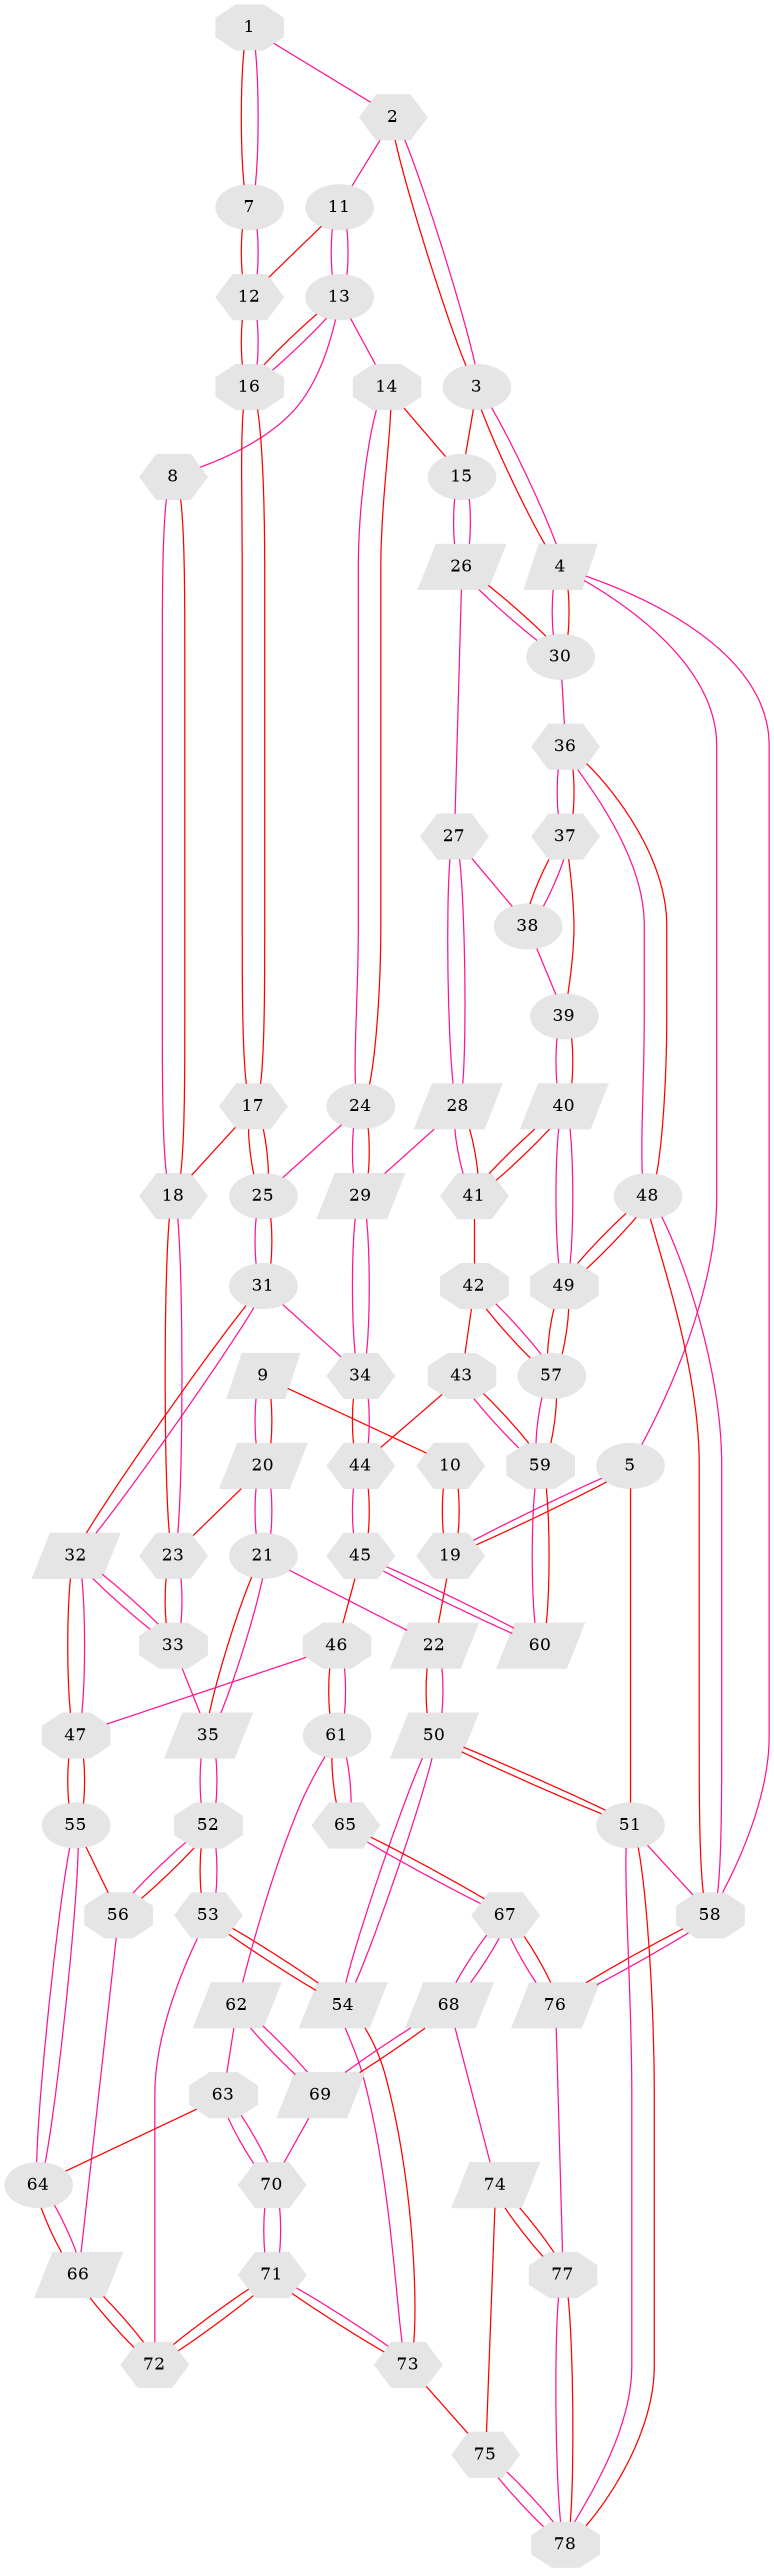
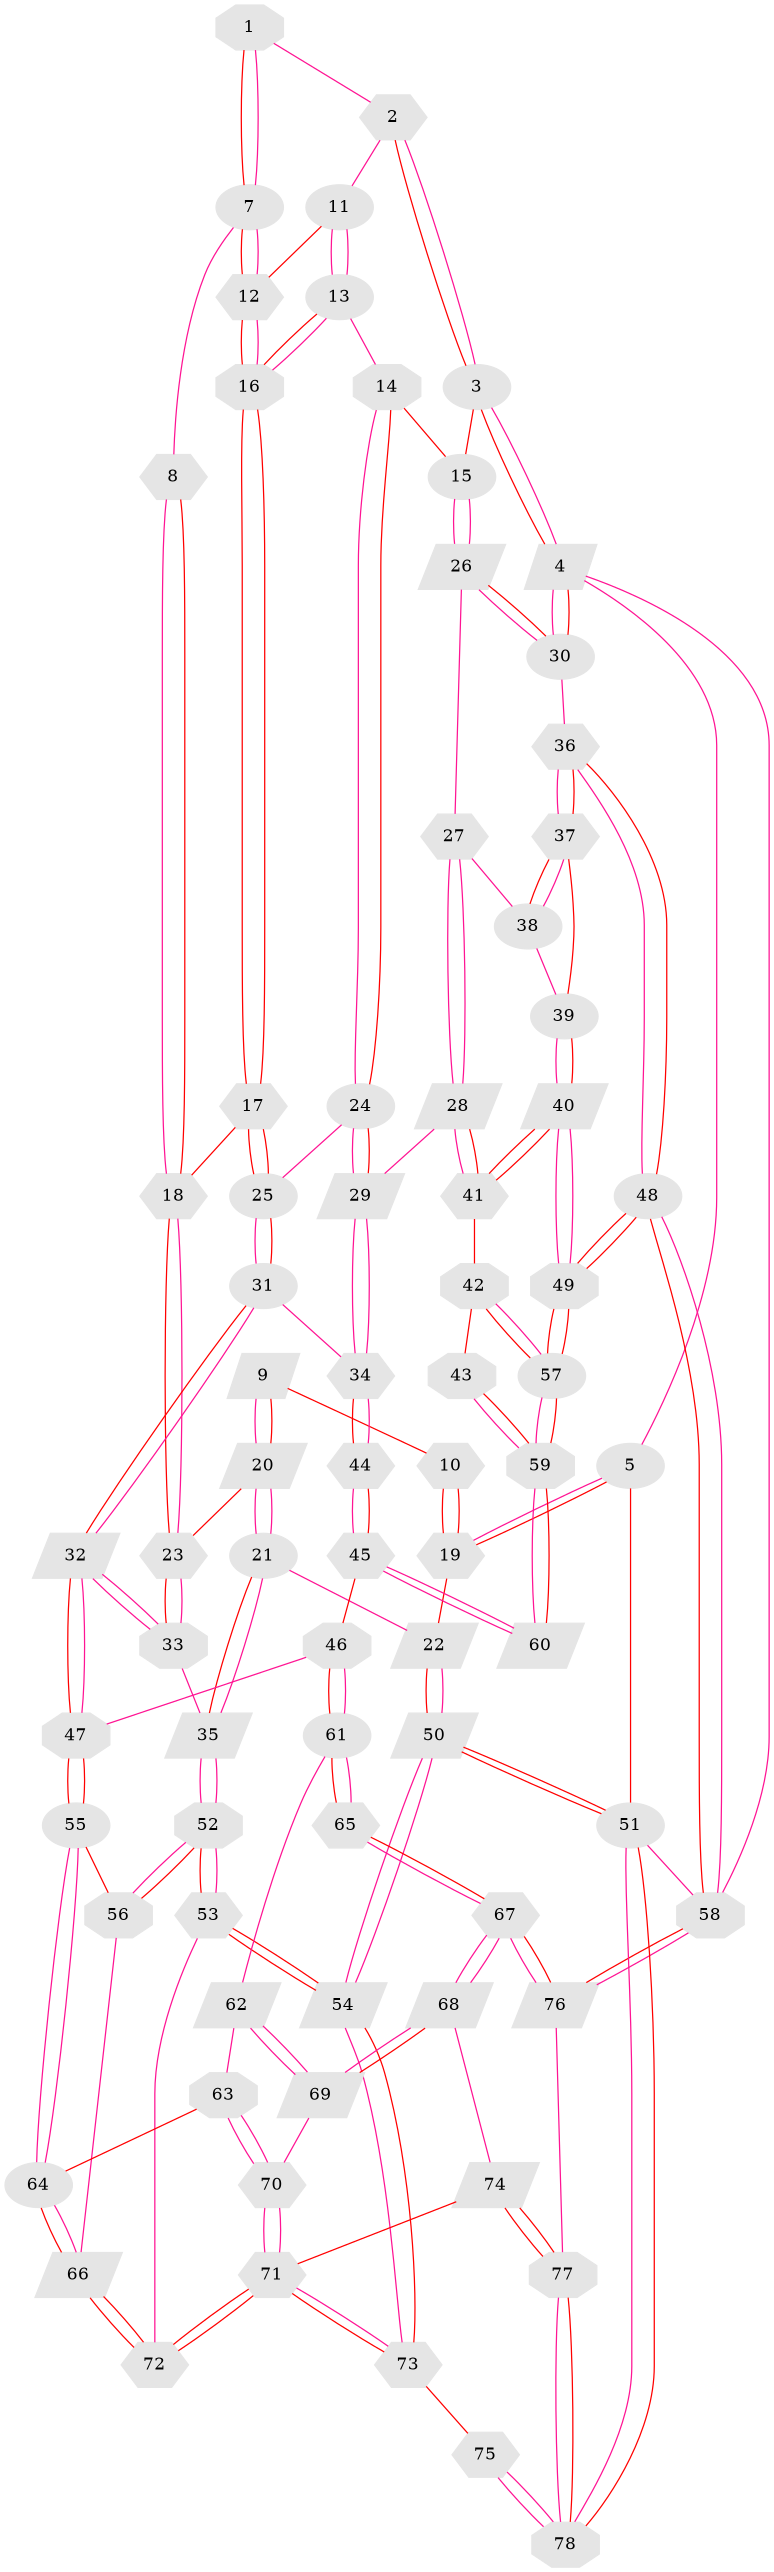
(290, 414) -> (187, 336)
(411, 1421) -> none
(491, 2320) -> (377, 2233)
